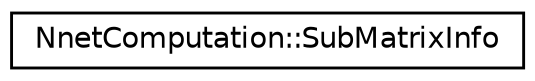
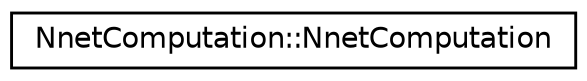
(268, 41) -> (294, 41)
